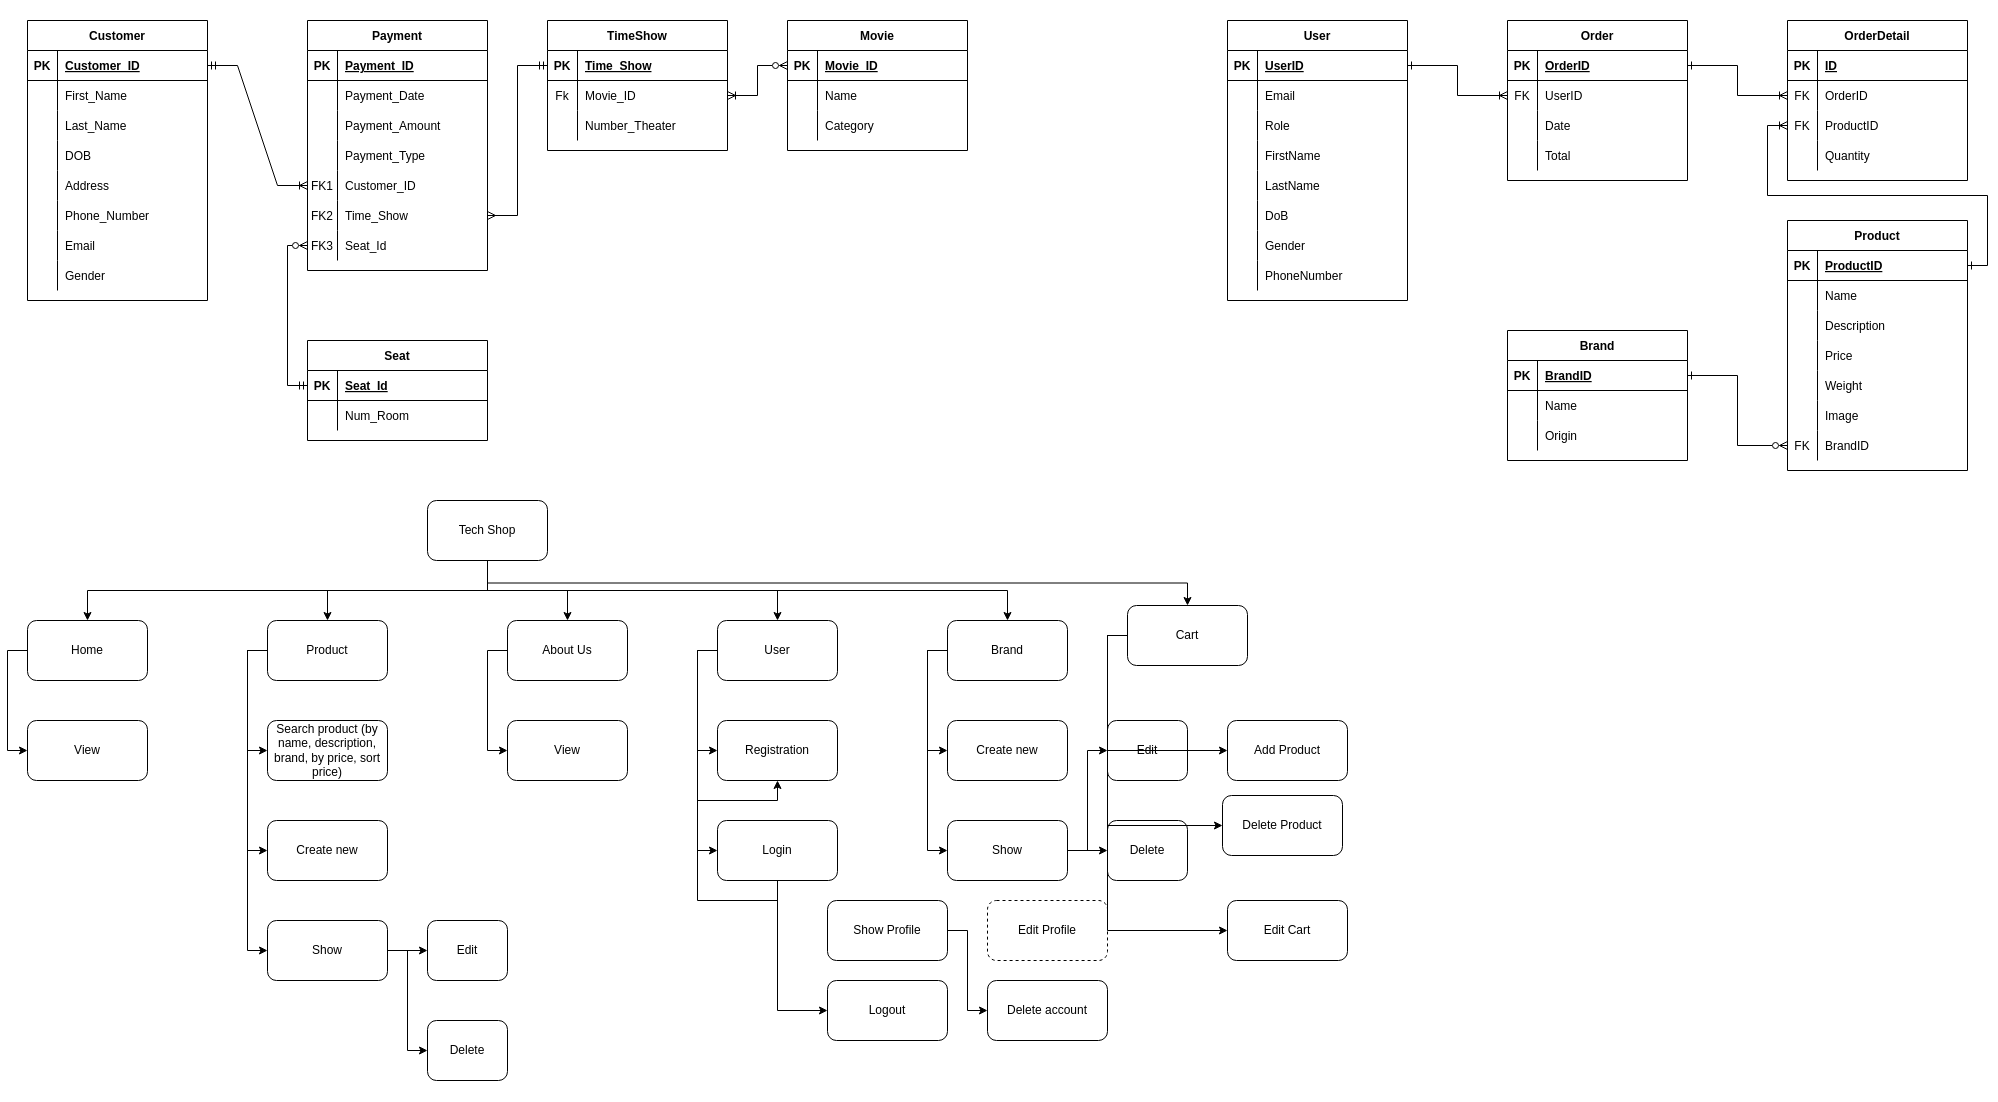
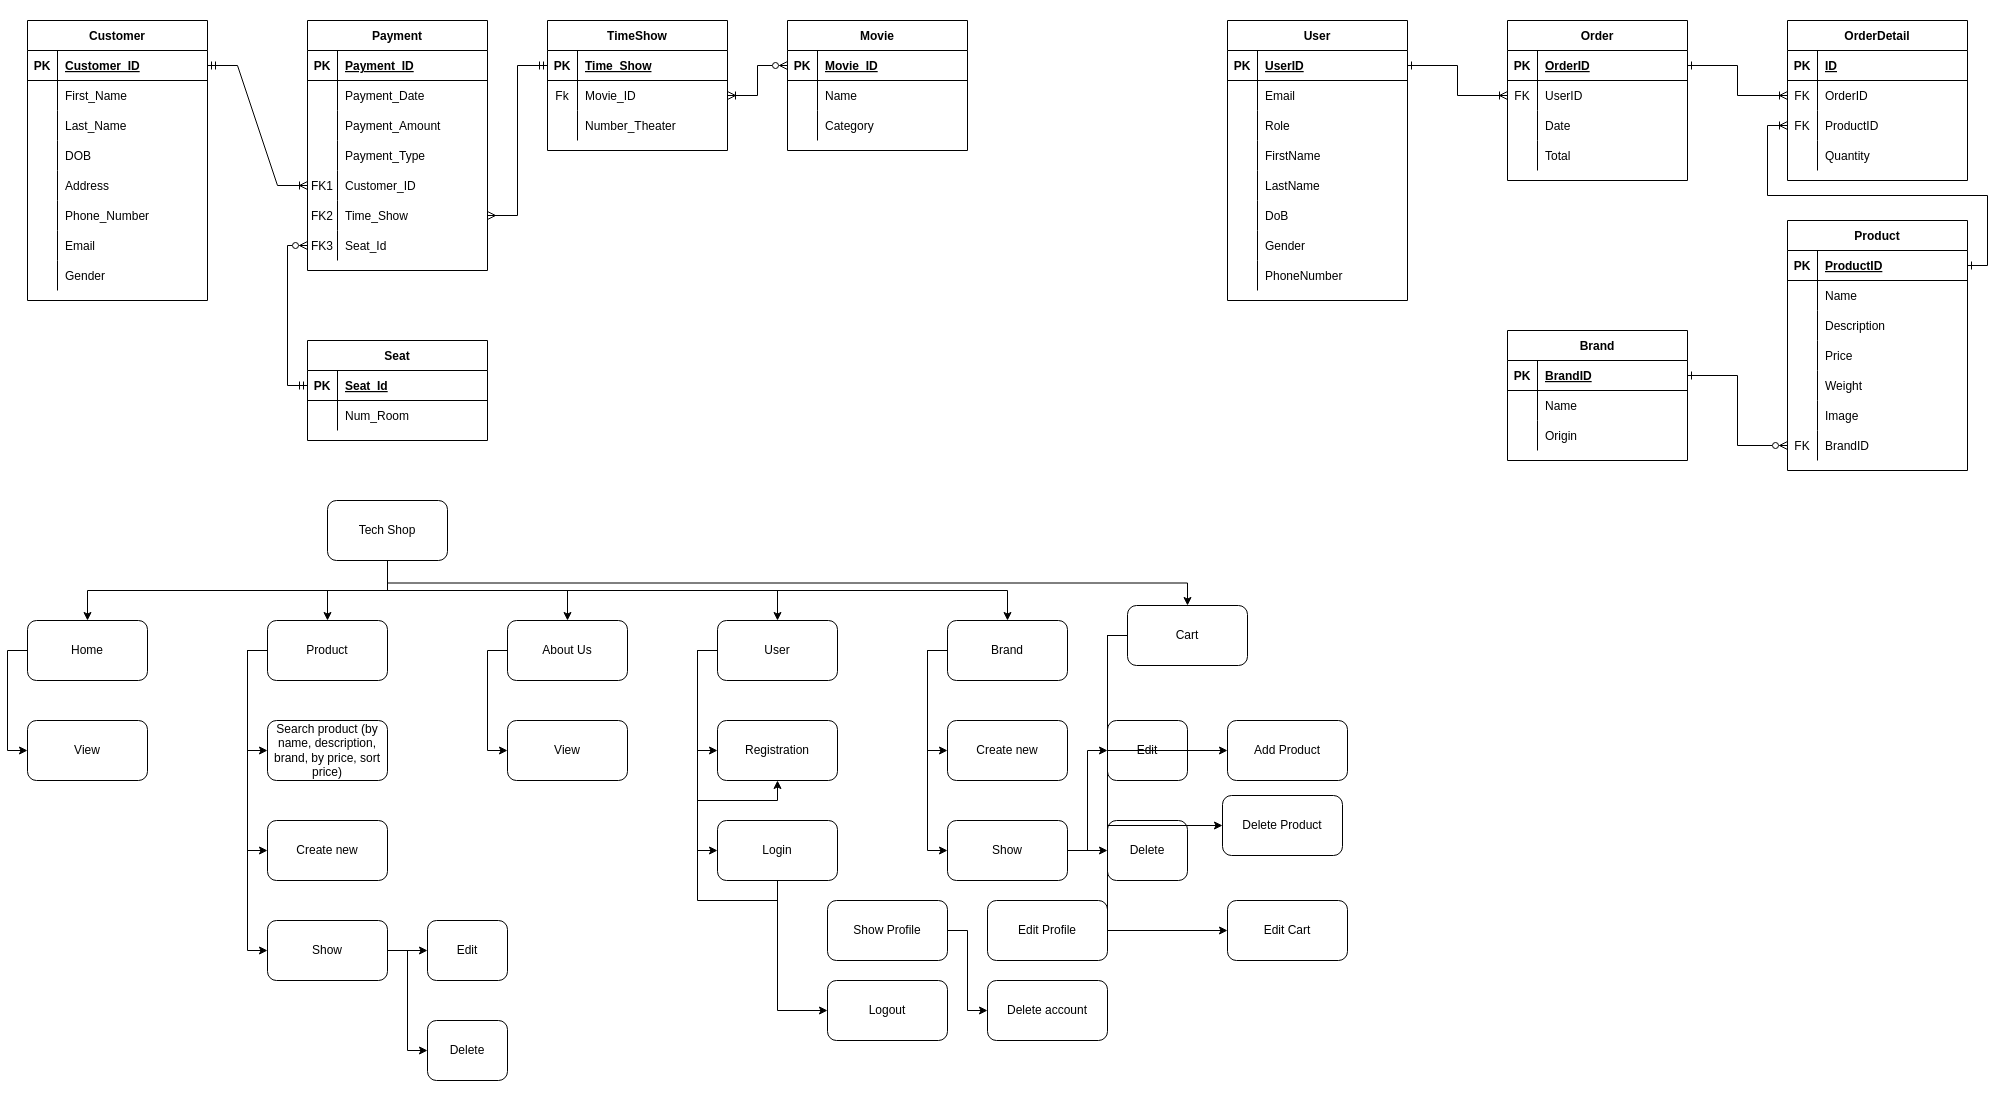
(488, 531) -> (388, 531)
(1048, 931) -> (1048, 931)
